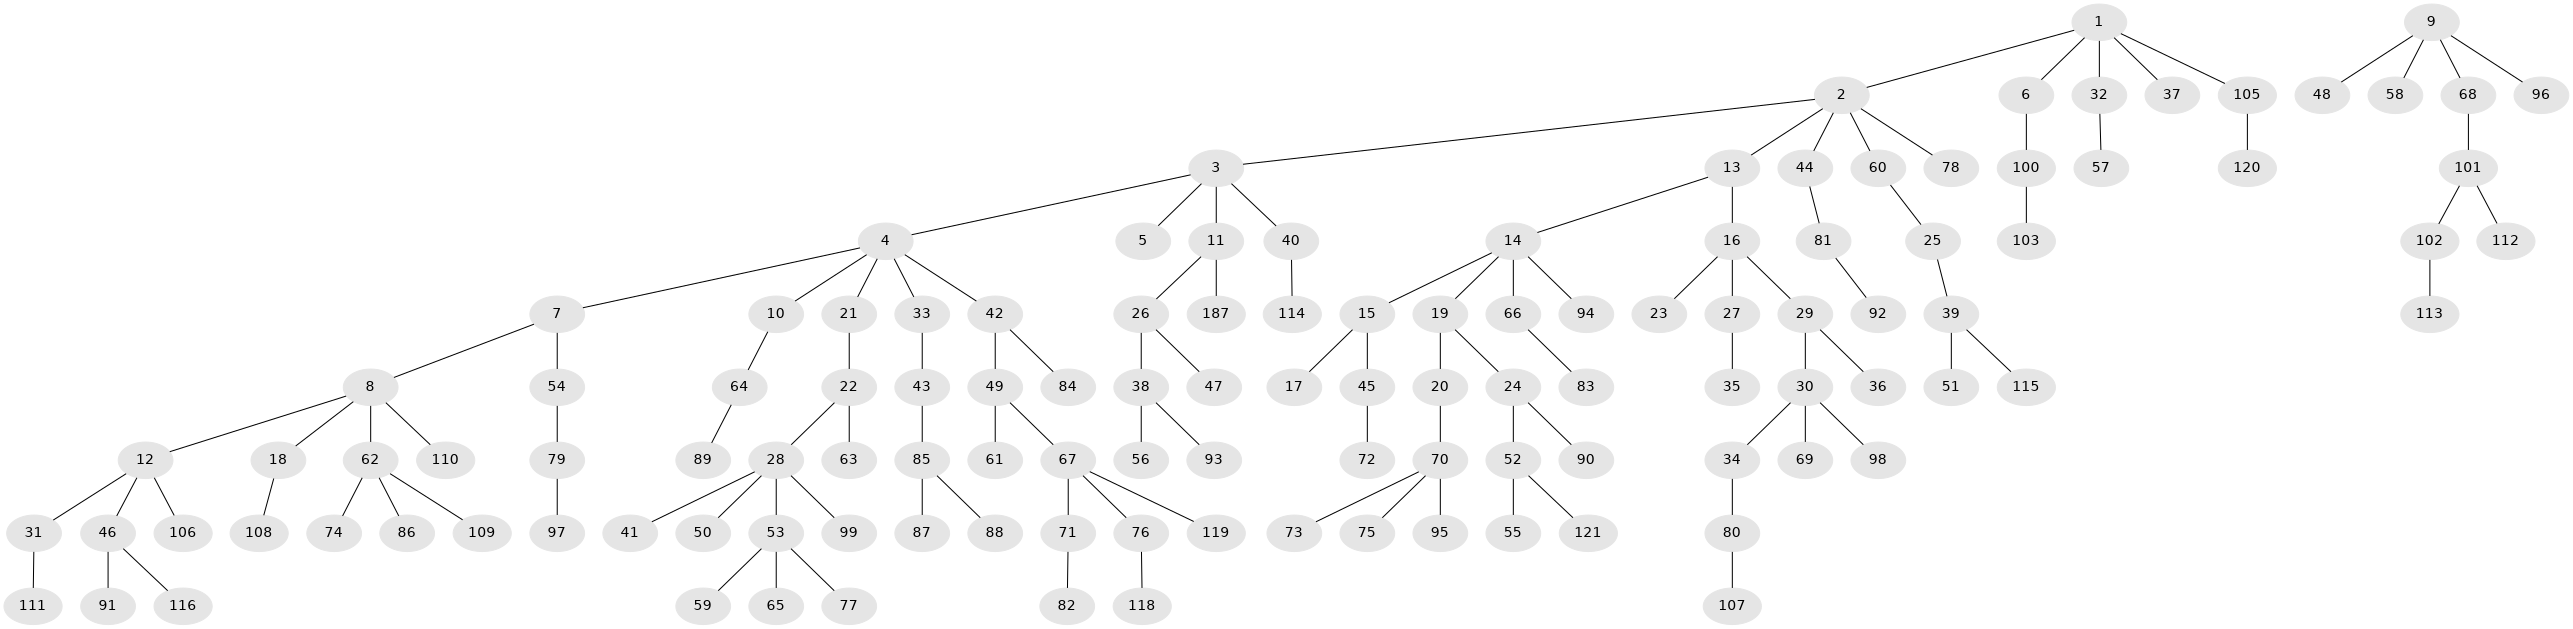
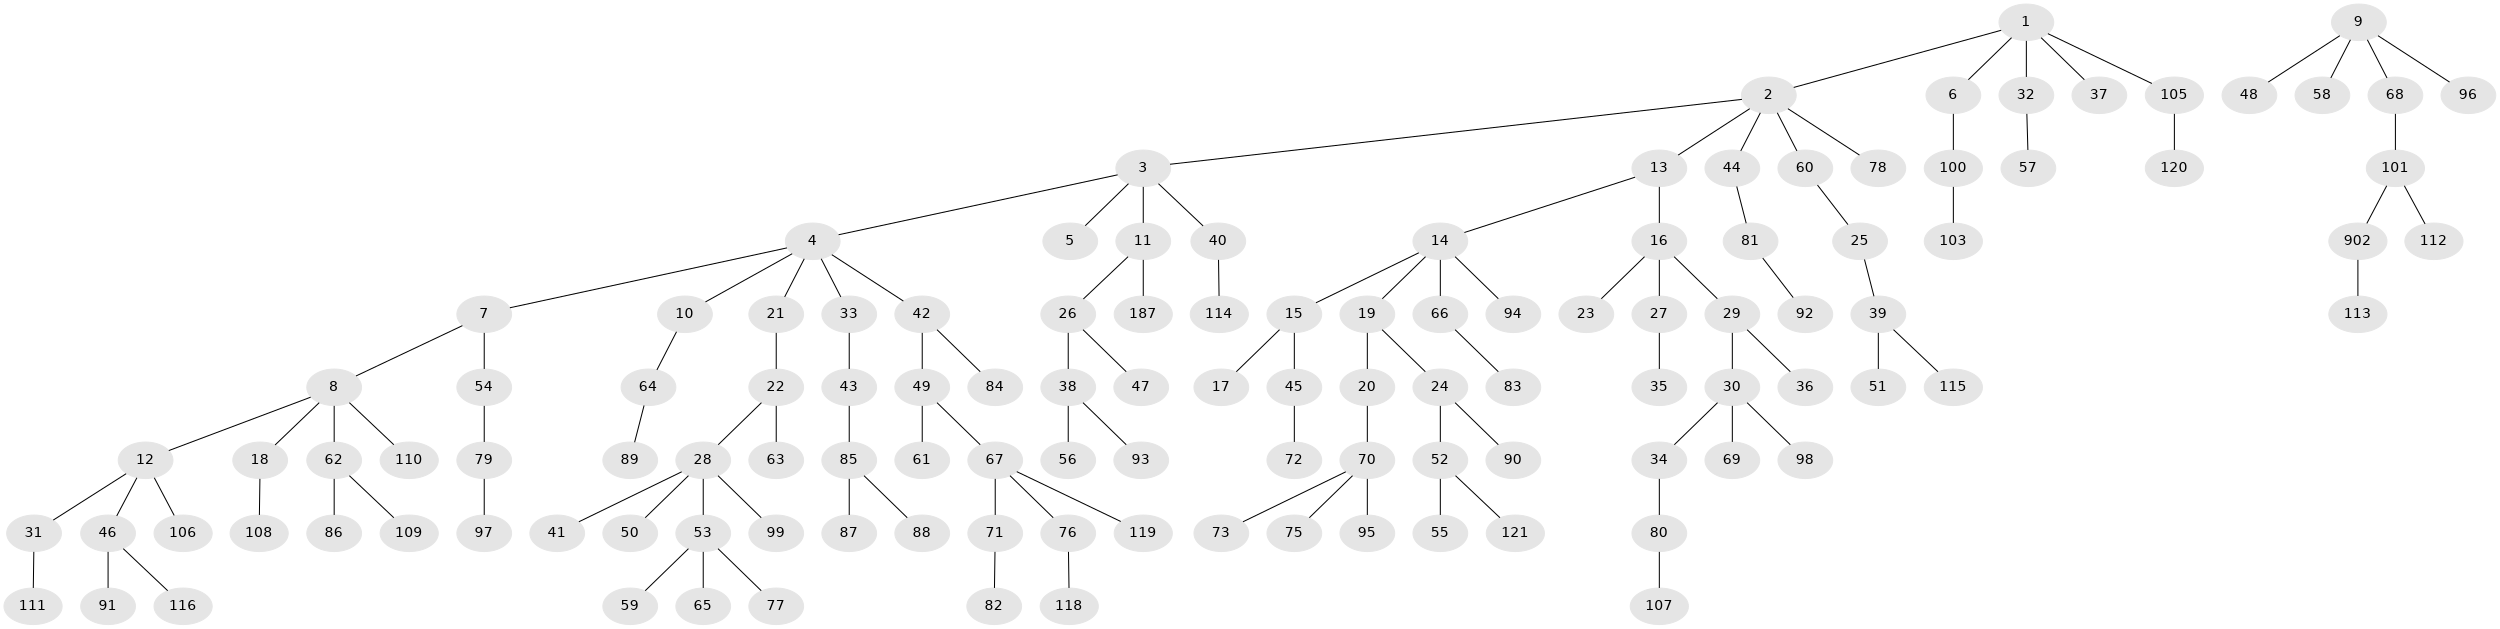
(2430, 241) -> (2358, 241)
(334, 533) -> none
